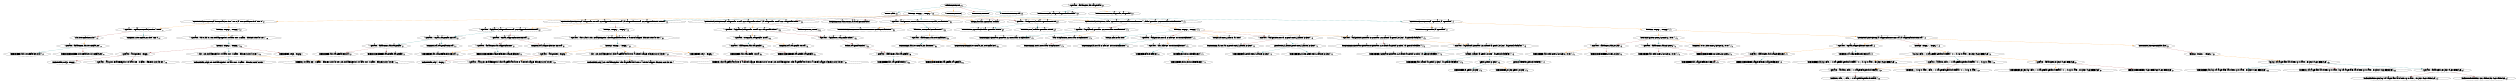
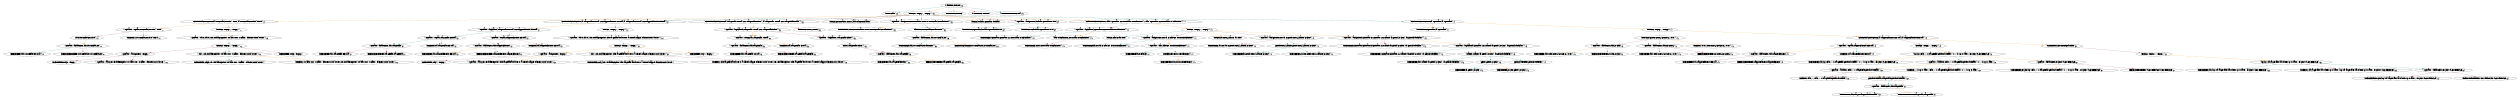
none -> (1888, 78)
